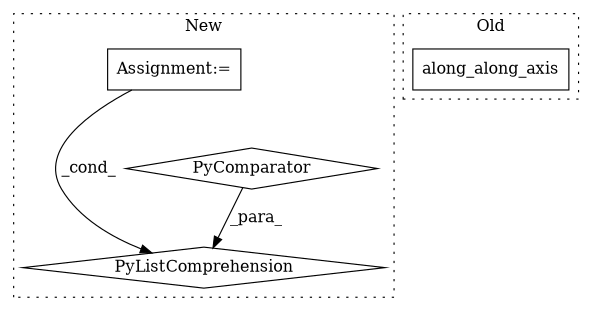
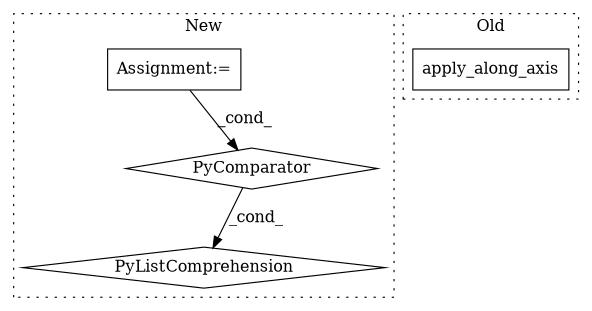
(491, 69) -> (491, 69)
(56, 173) -> (210, 116)
(256, 218) -> (256, 218)
